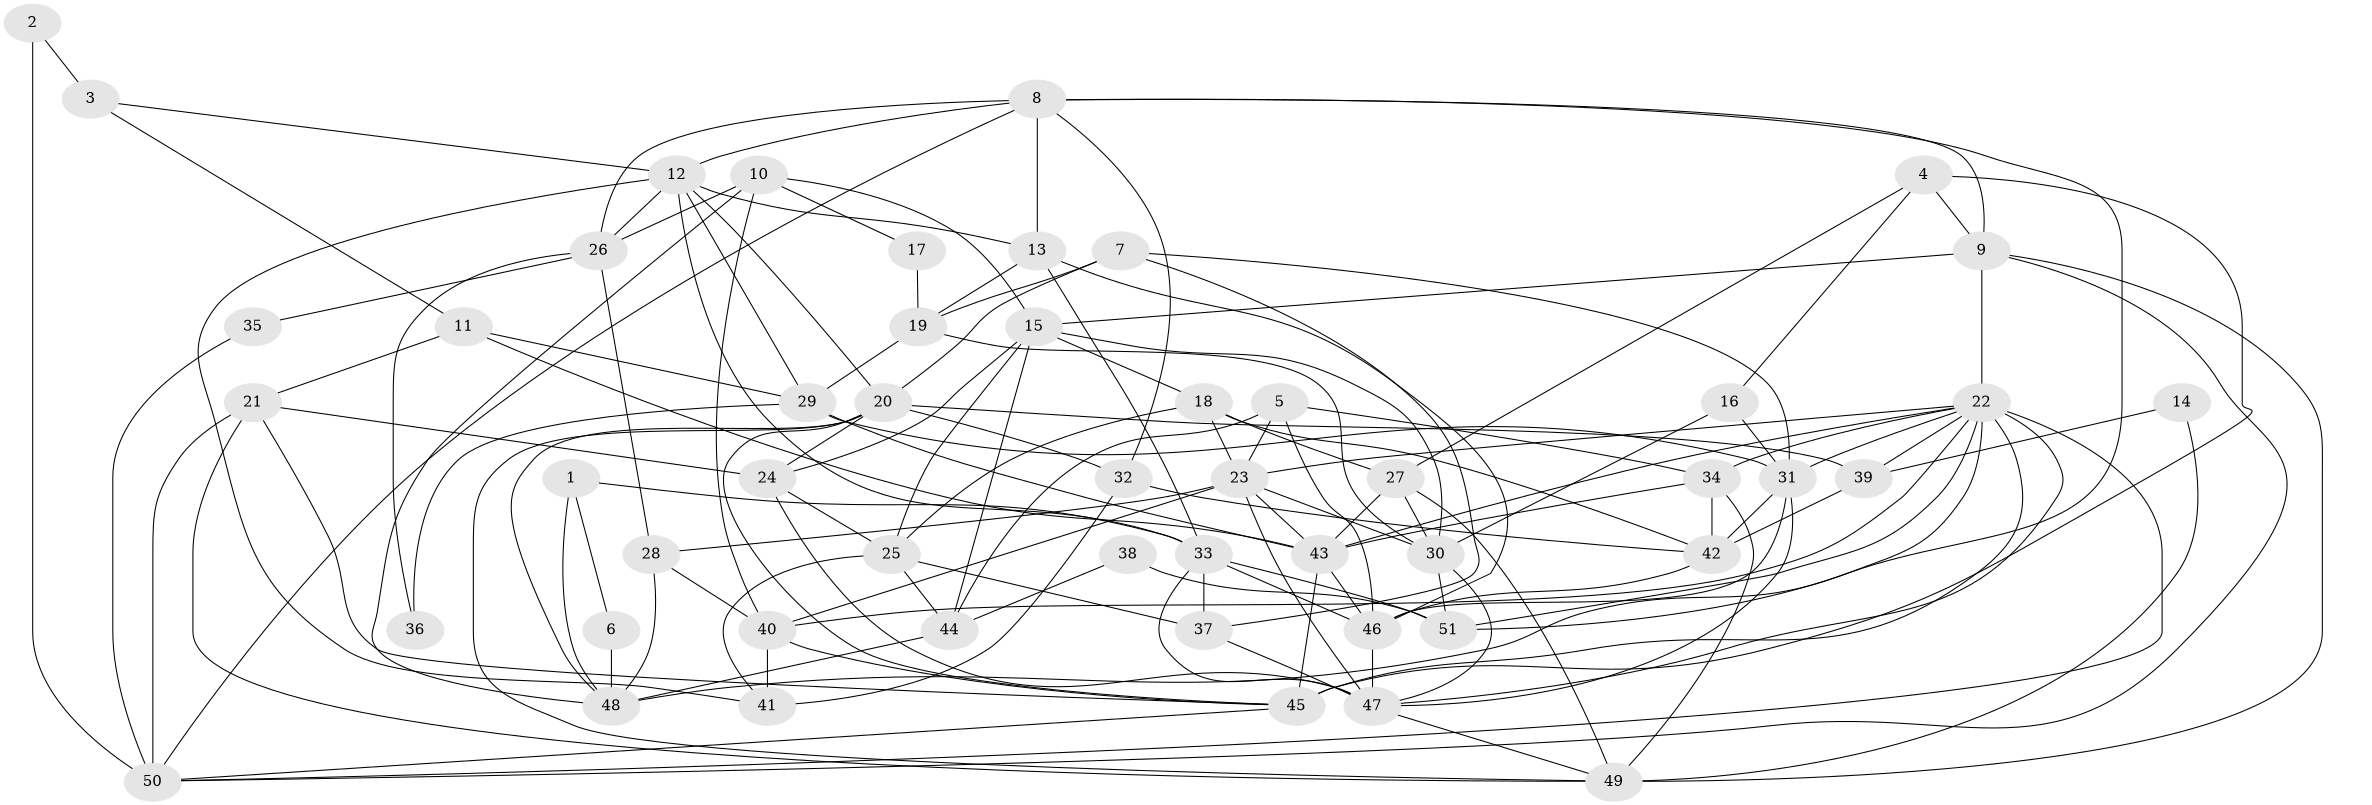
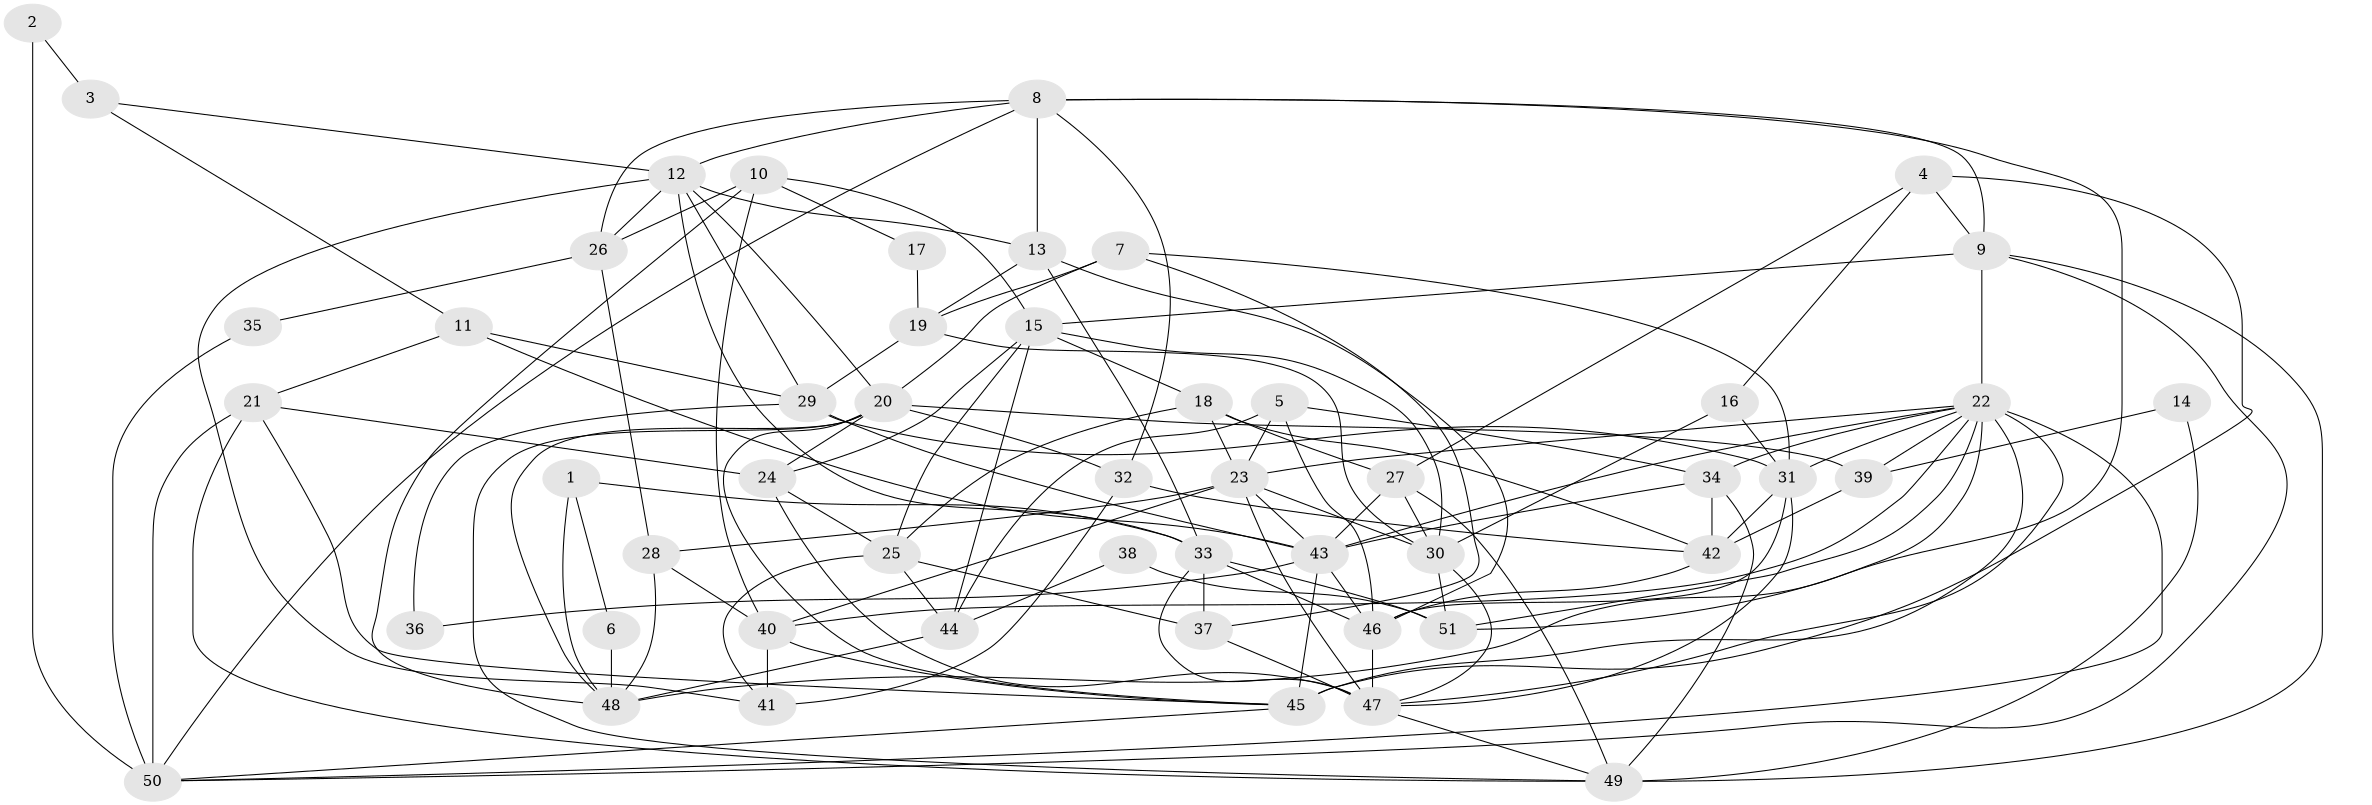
(394, 377) -> (890, 599)
